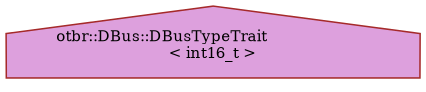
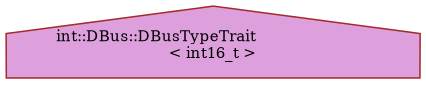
(213, 46) -> (213, 46)
